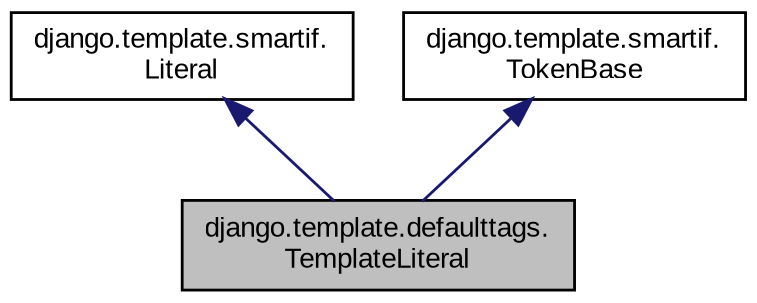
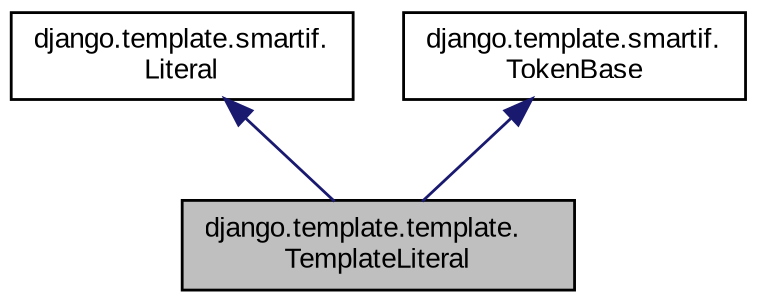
(378, 245) -> (378, 245)
